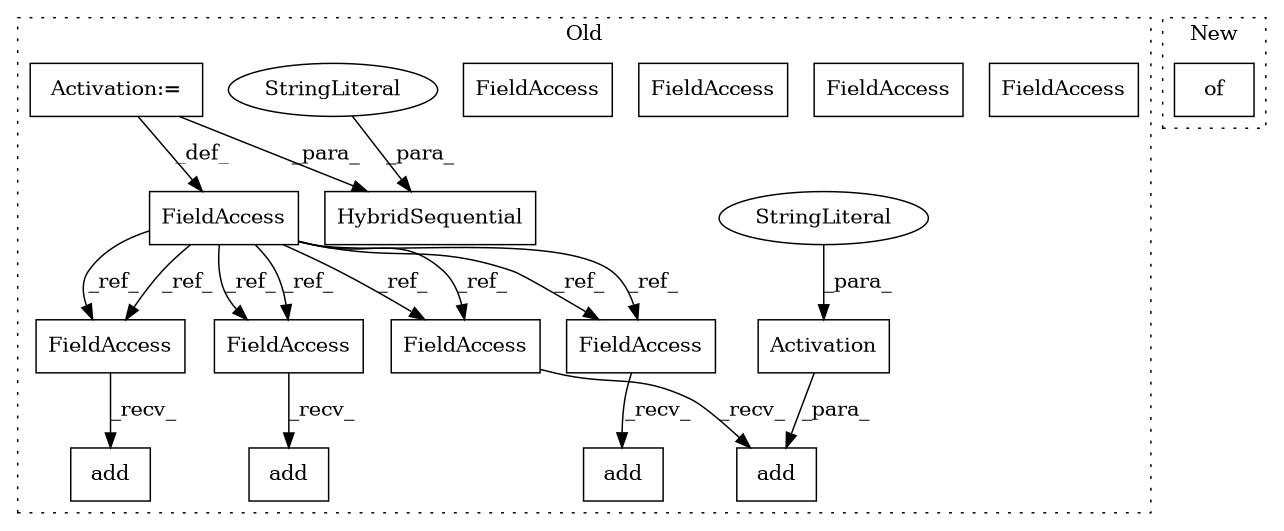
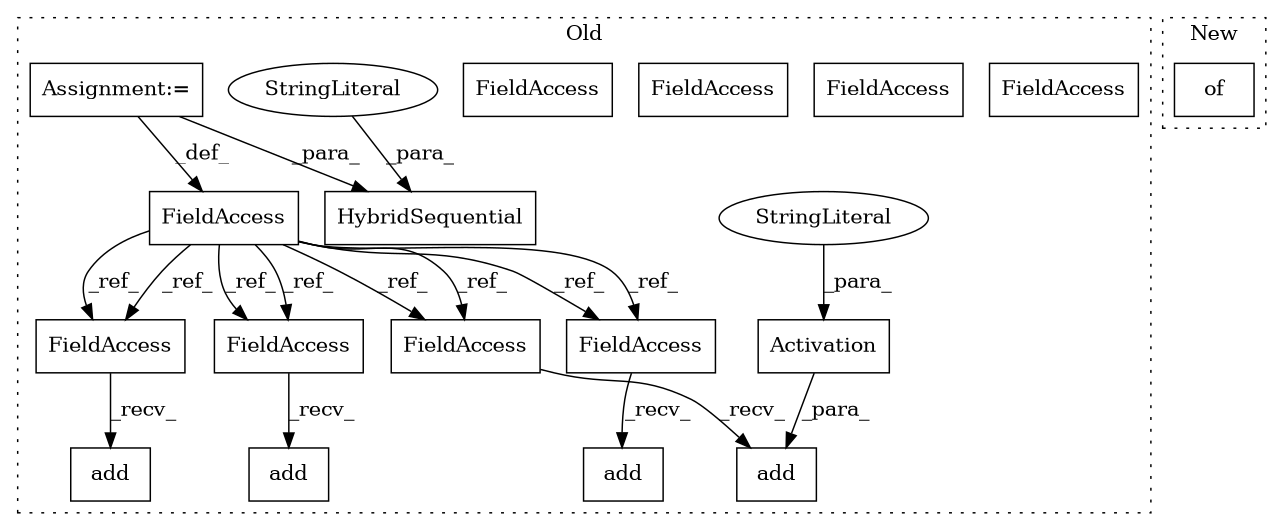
(116, 90) -> (116, 90)
